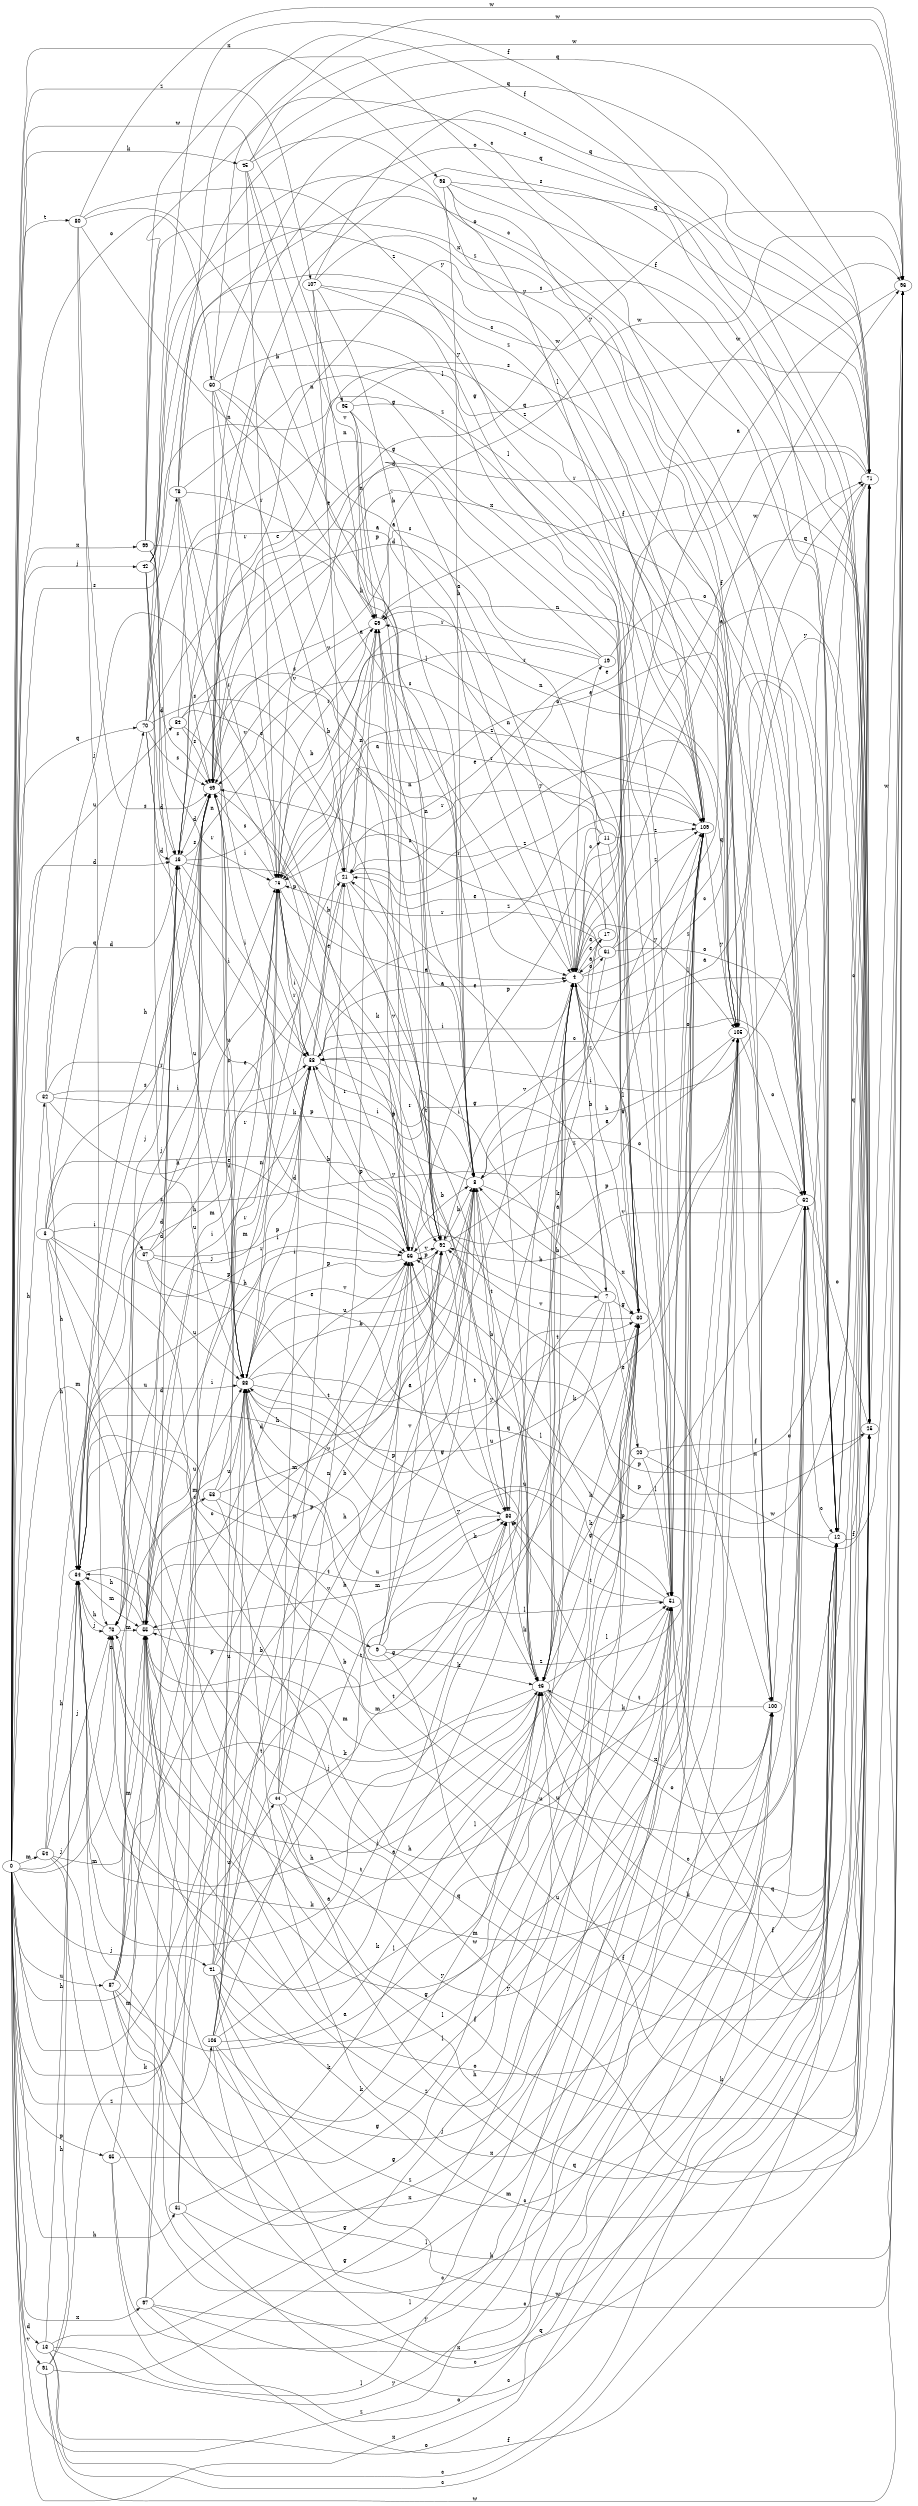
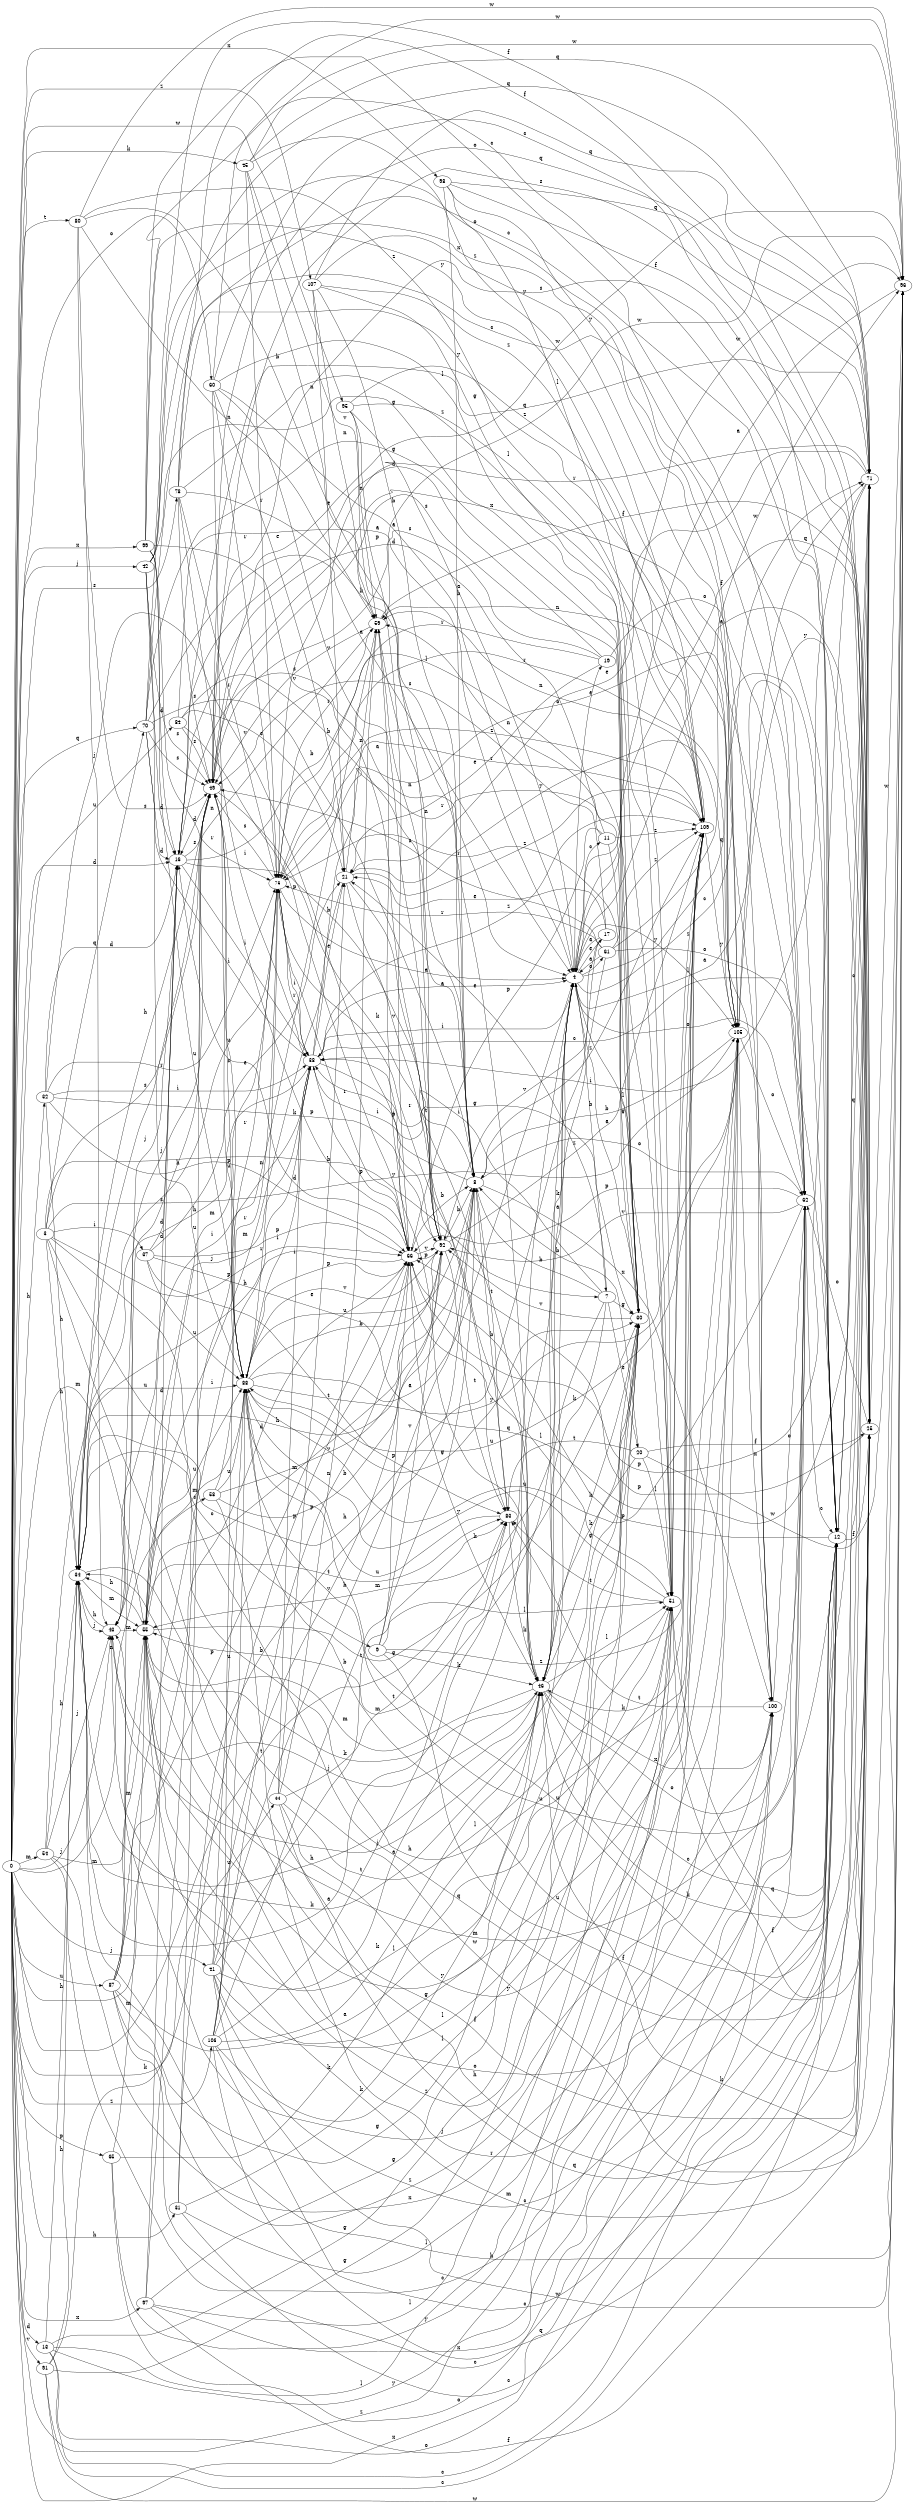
(628, 472) -> (604, 643)
(229, 1161) -> (229, 1161)
(530, 1405) -> (541, 1446)
(111, 1630) -> (111, 1630)
(492, 2154) -> (492, 2154)
